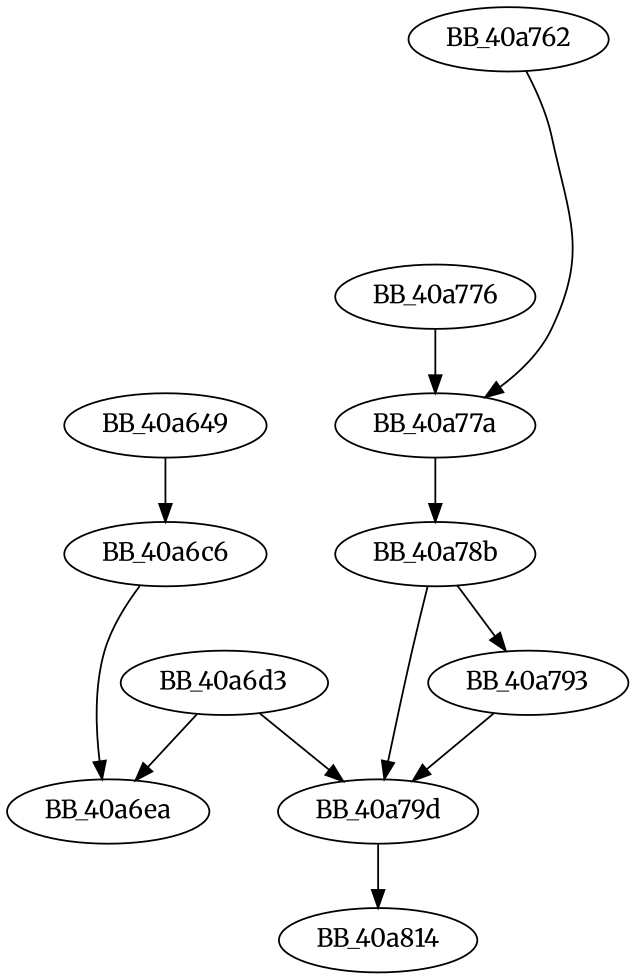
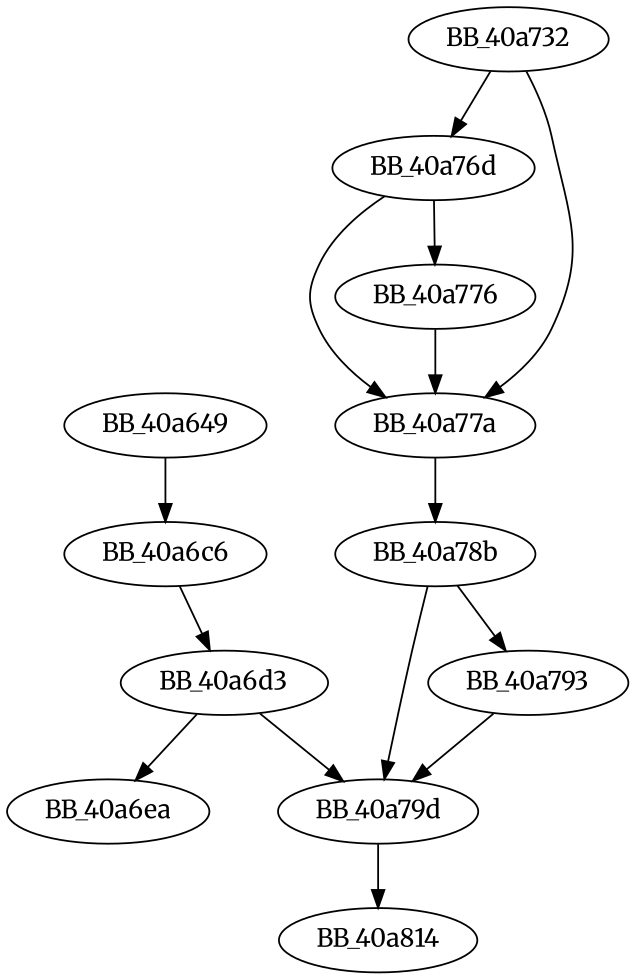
(509, 39) -> (509, 39)
none -> (434, 168)
(100, 669) -> (191, 610)
